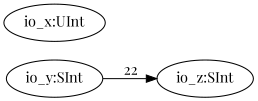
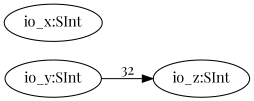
(55, 23) -> (53, 23)
(131, 71) -> (128, 71)
